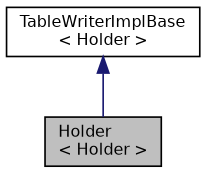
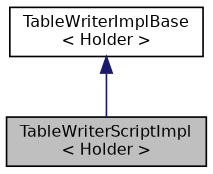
(103, 142) -> (106, 142)
